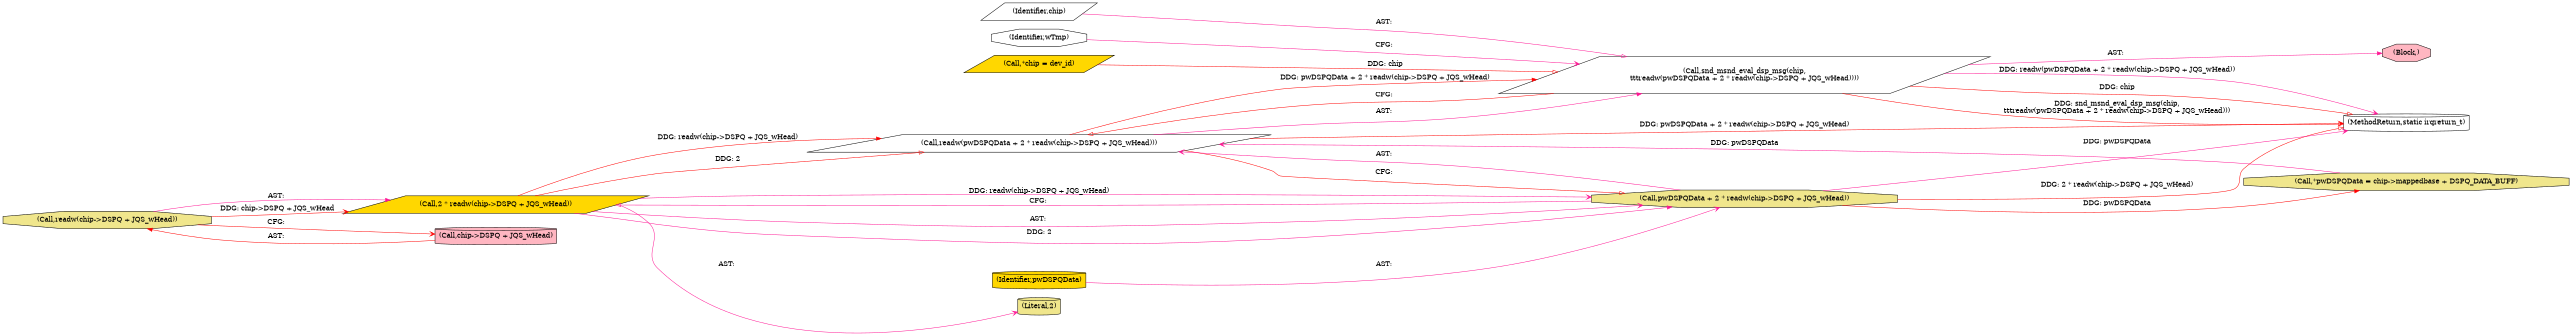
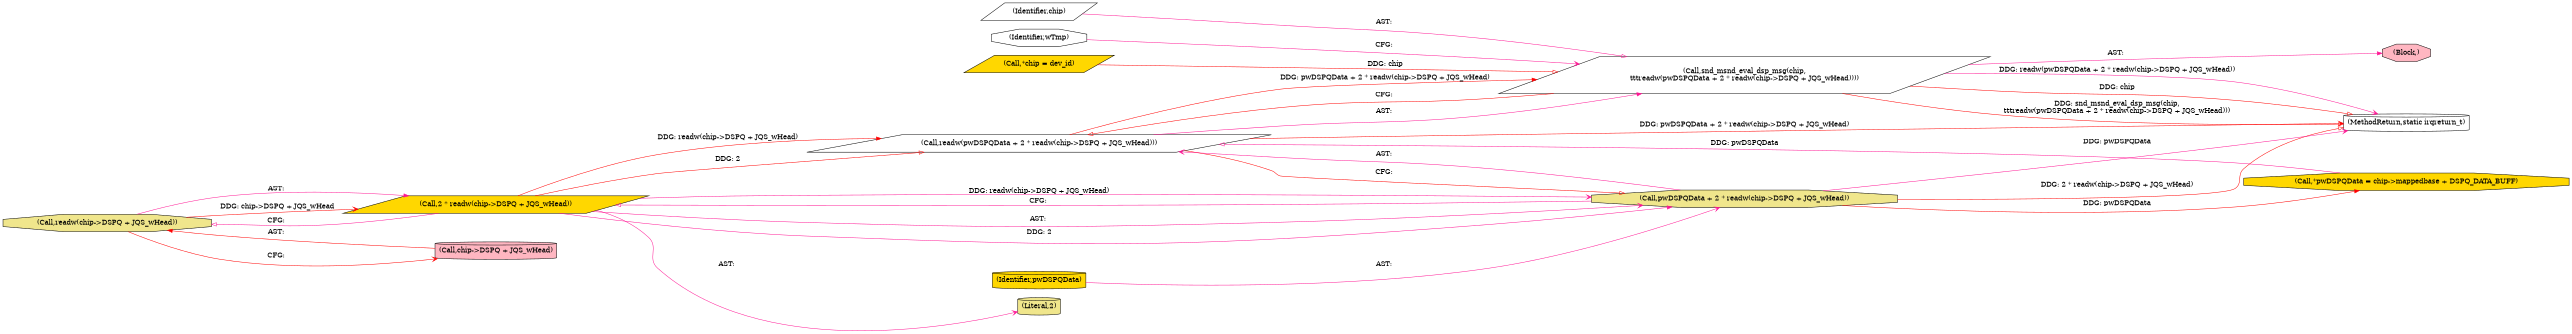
(1783, 150) -> (1783, 150)
(2406, 182) -> (2406, 182)
none -> (328, 225)
